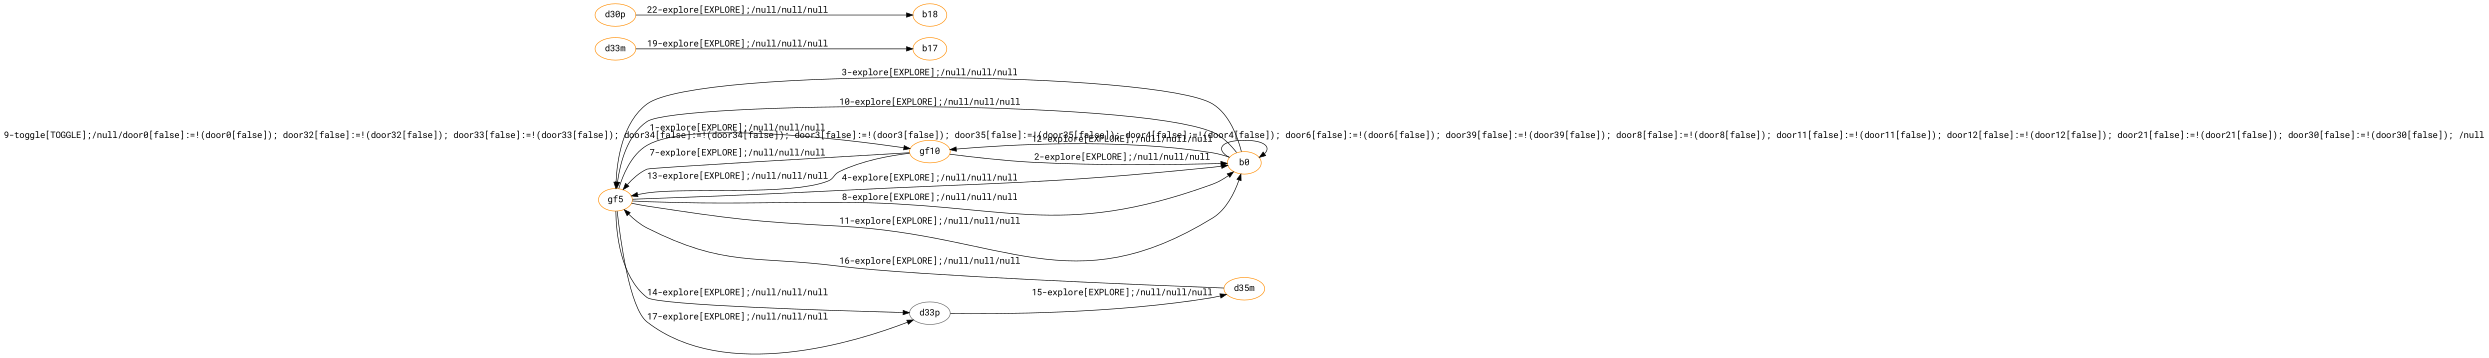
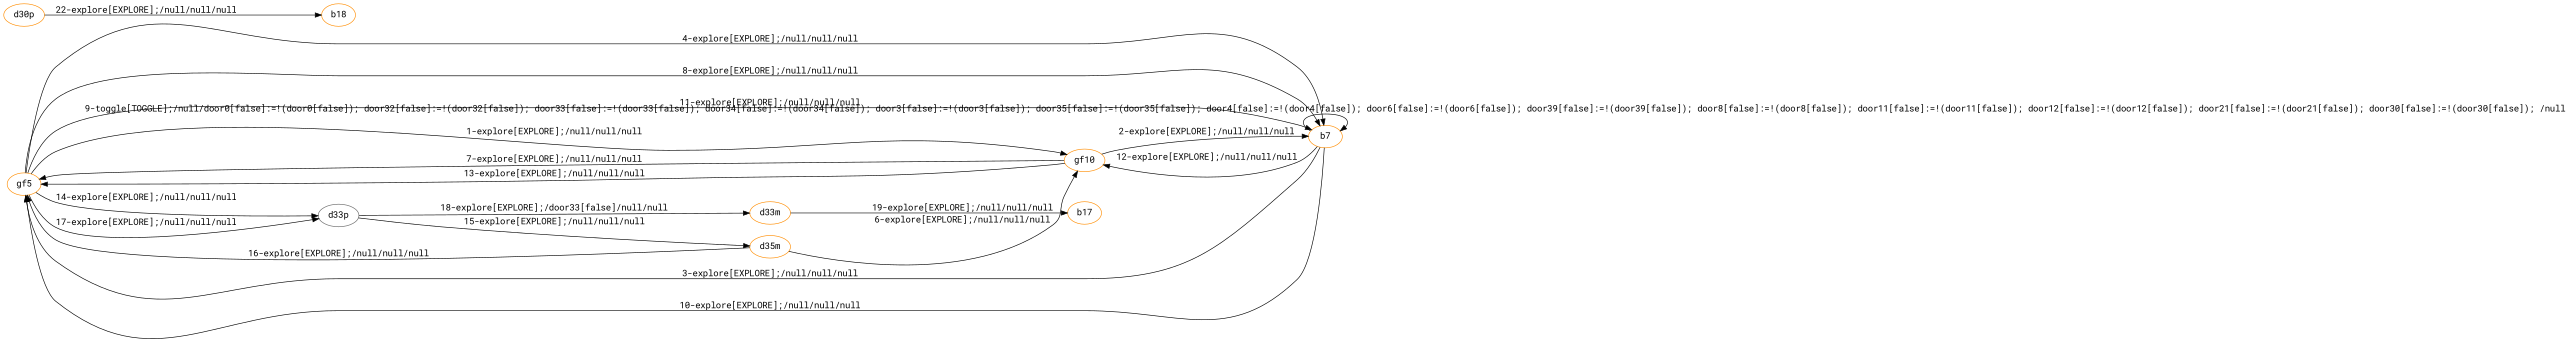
(1244, 163) -> (1325, 137)
none -> (551, 214)
none -> (951, 262)
